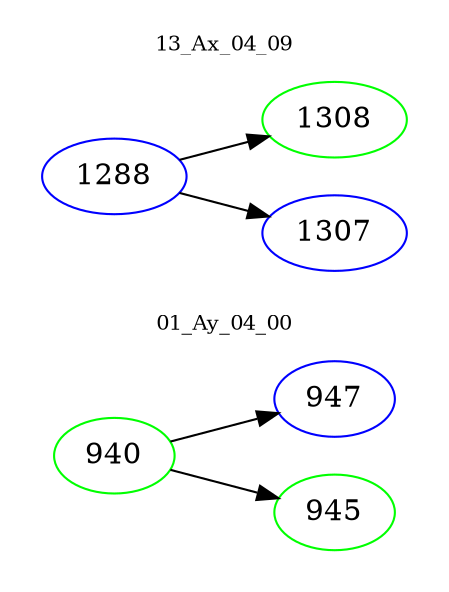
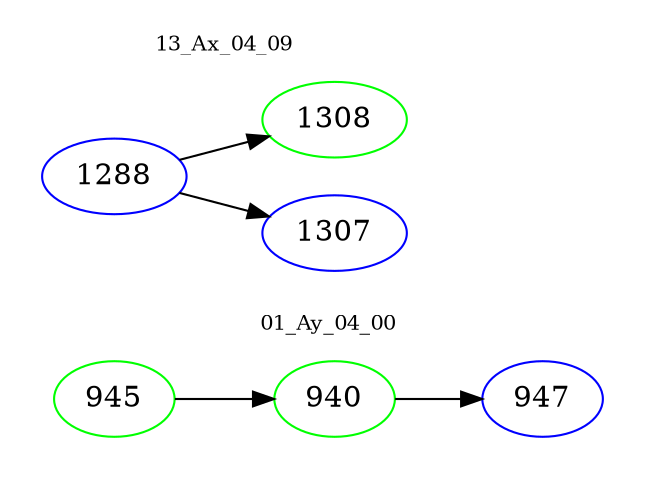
(214, 481) -> (214, 399)
